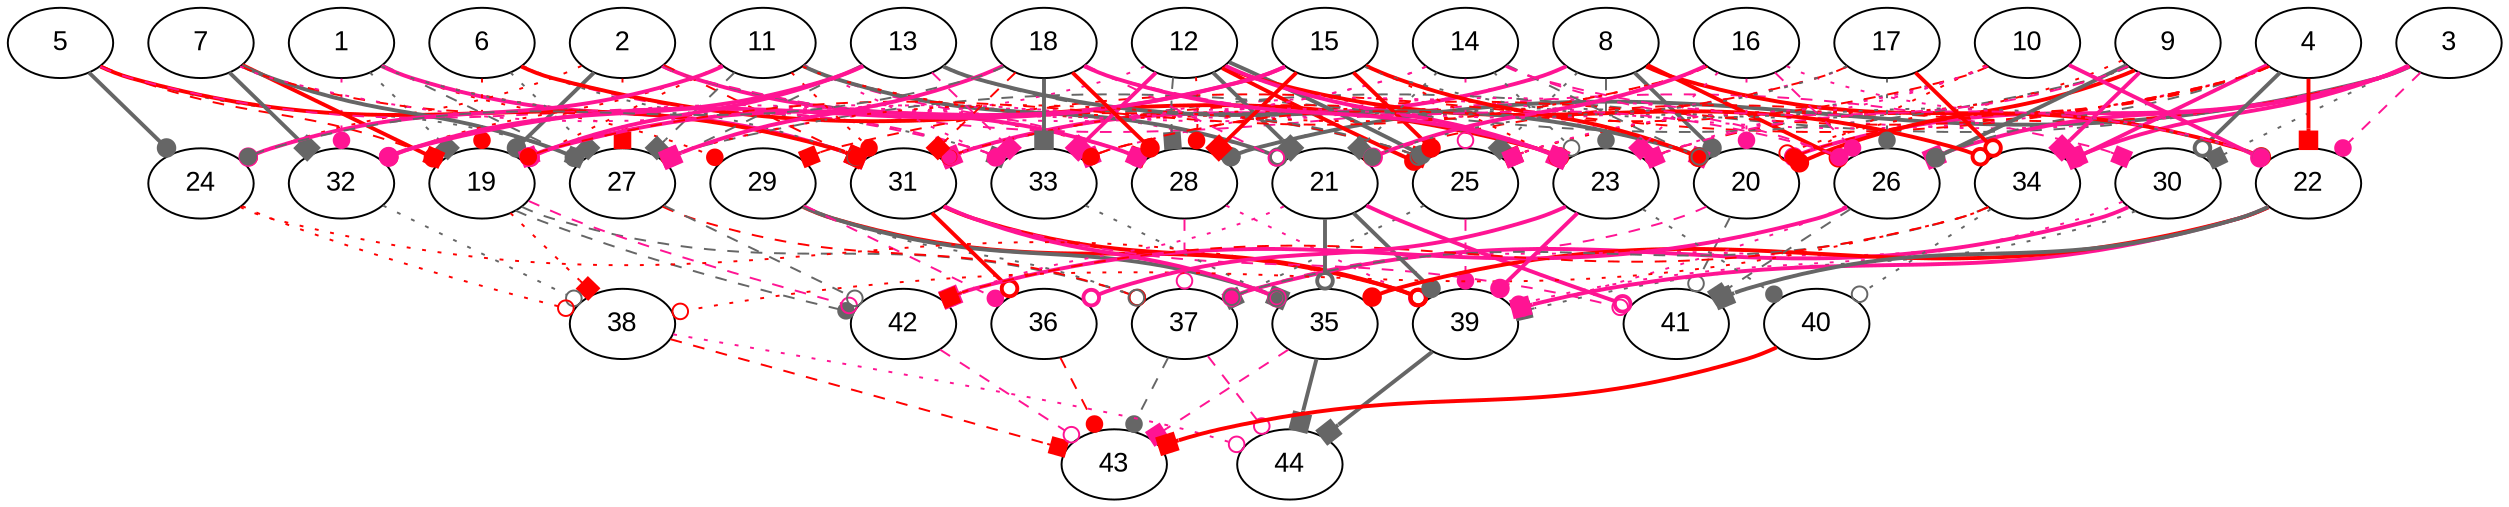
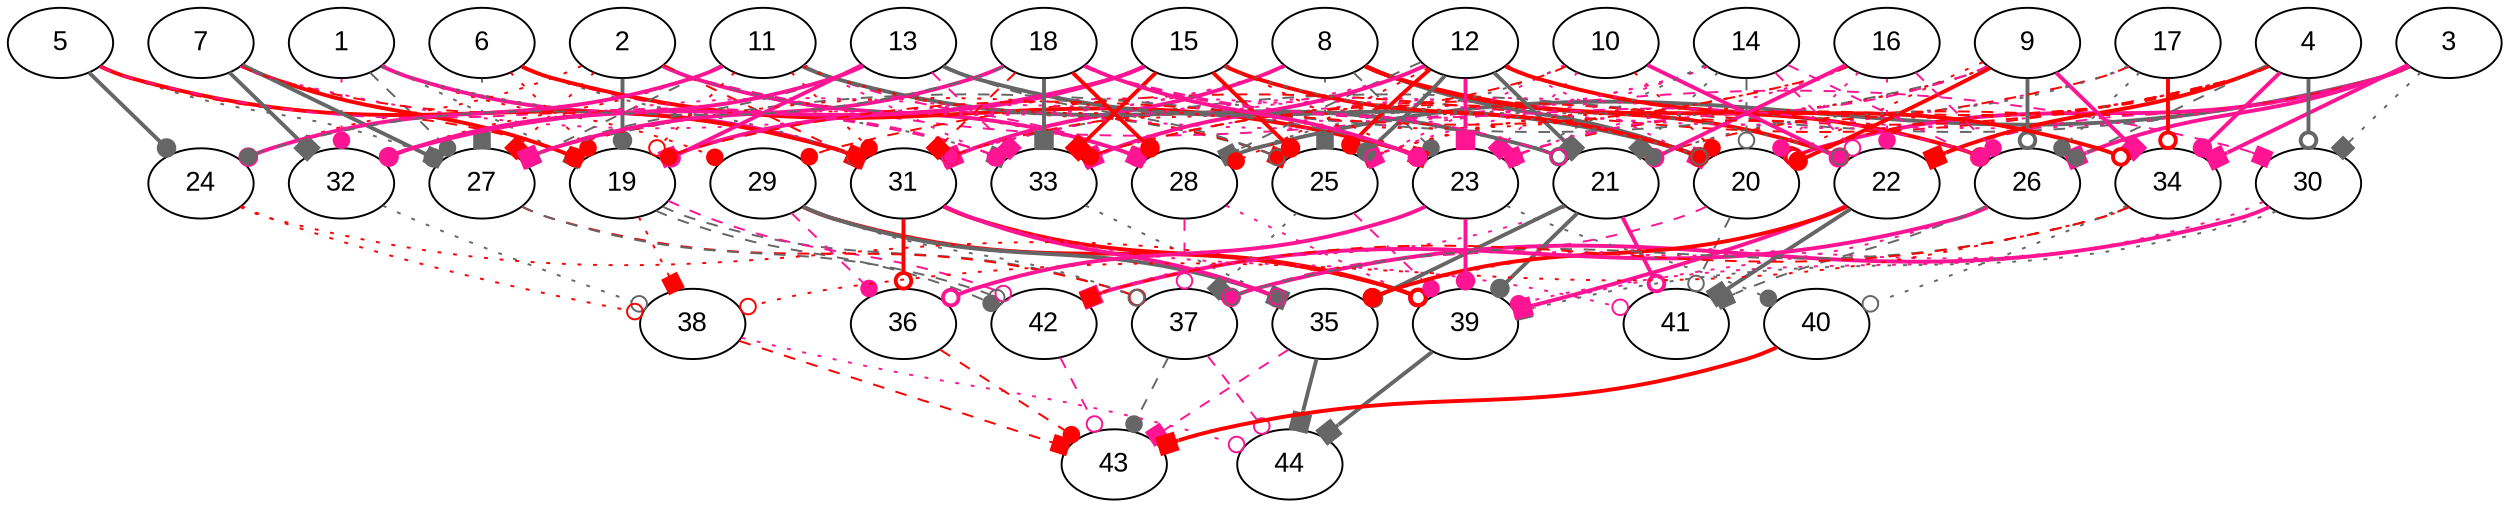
(1262, 106) -> (1121, 106)
(1546, 114) -> (1544, 114)
(1276, 264) -> (1276, 264)
